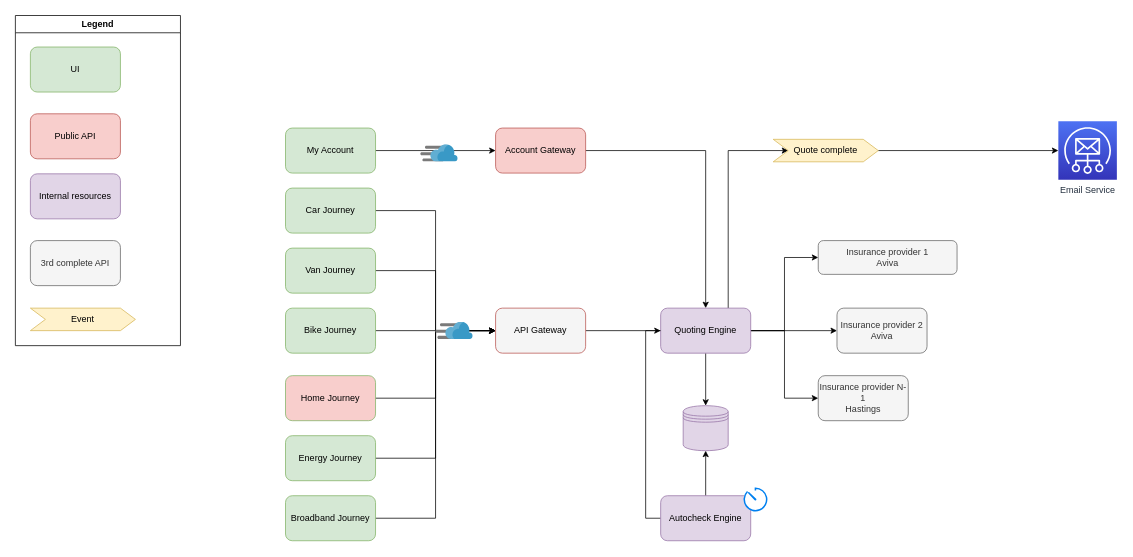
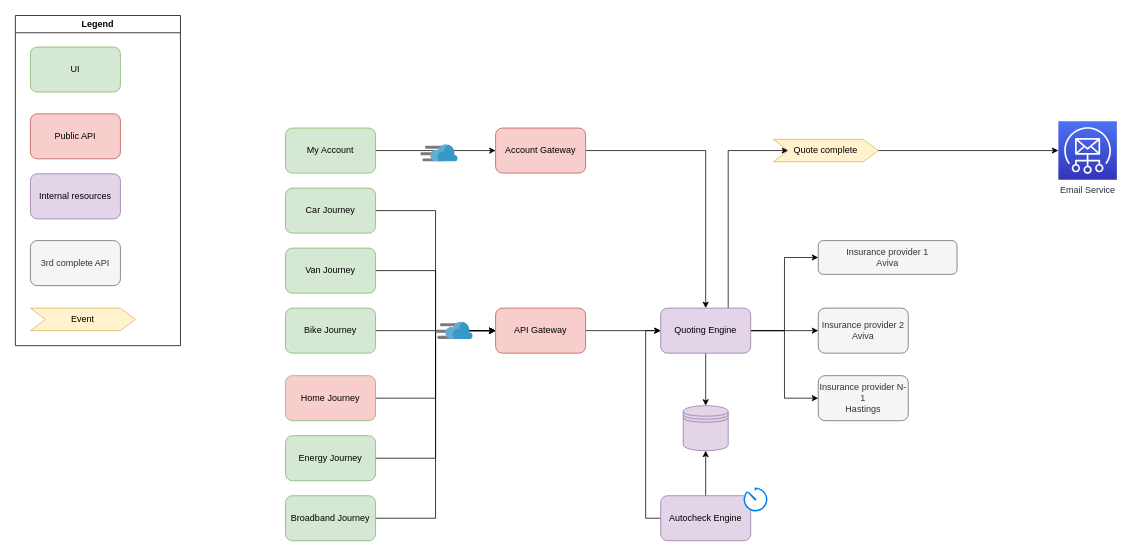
(540, 330) -> (540, 330)
(658, 330) -> (656, 330)
(882, 330) -> (863, 330)
